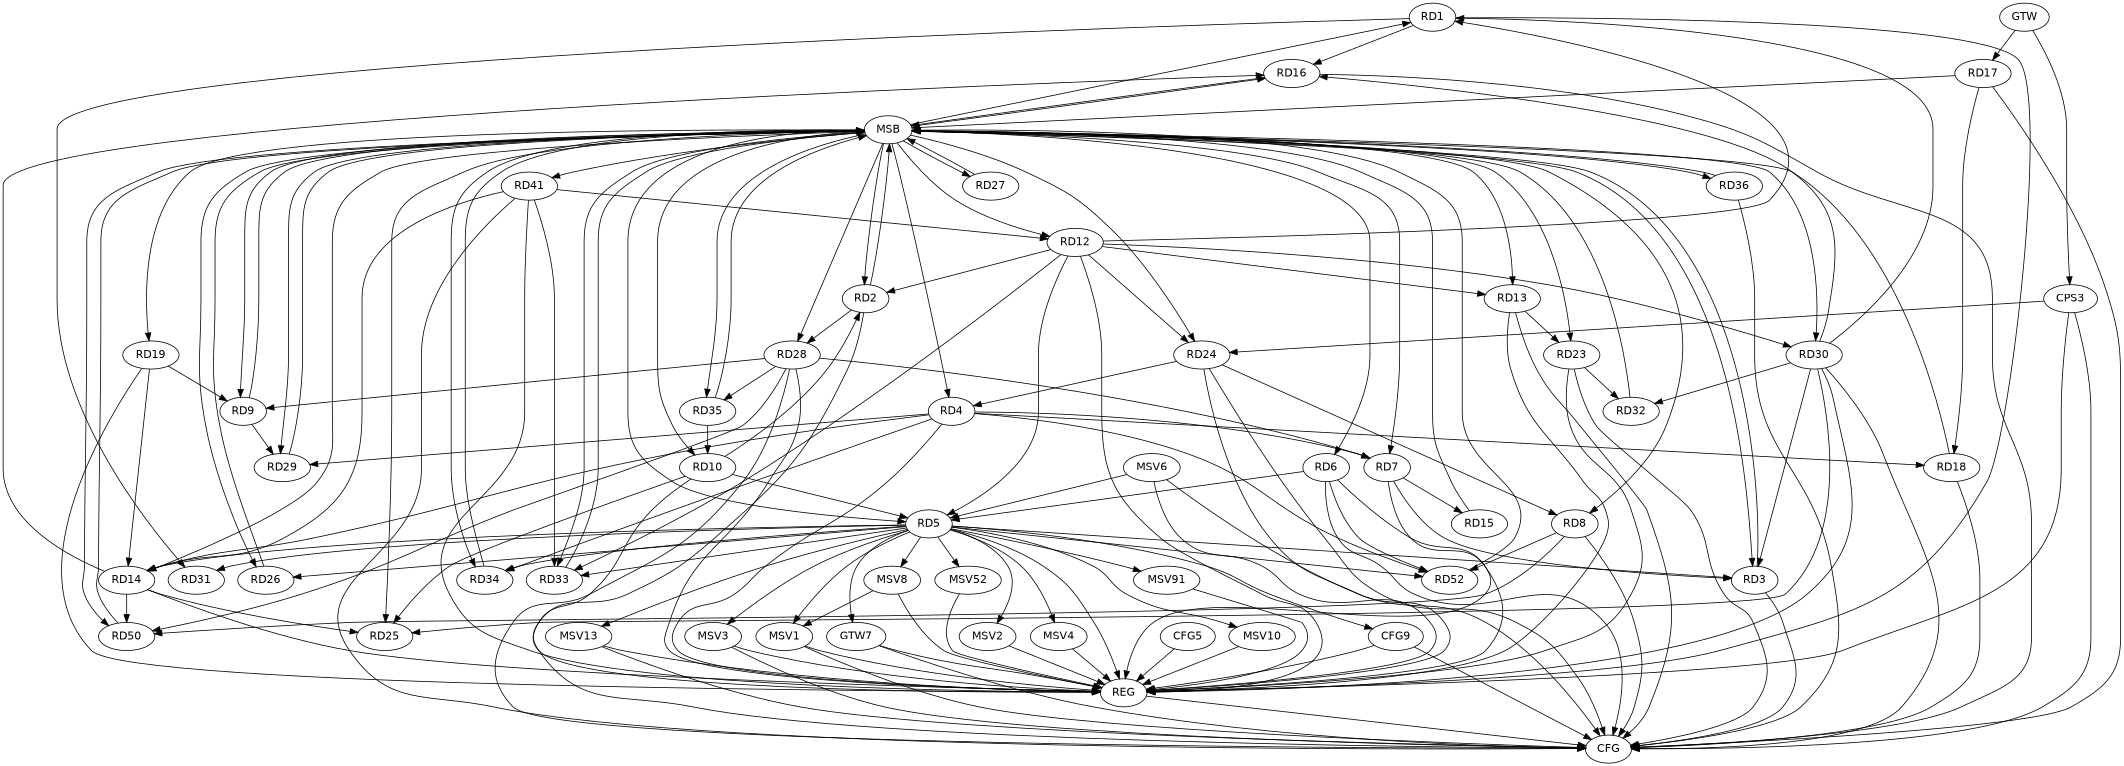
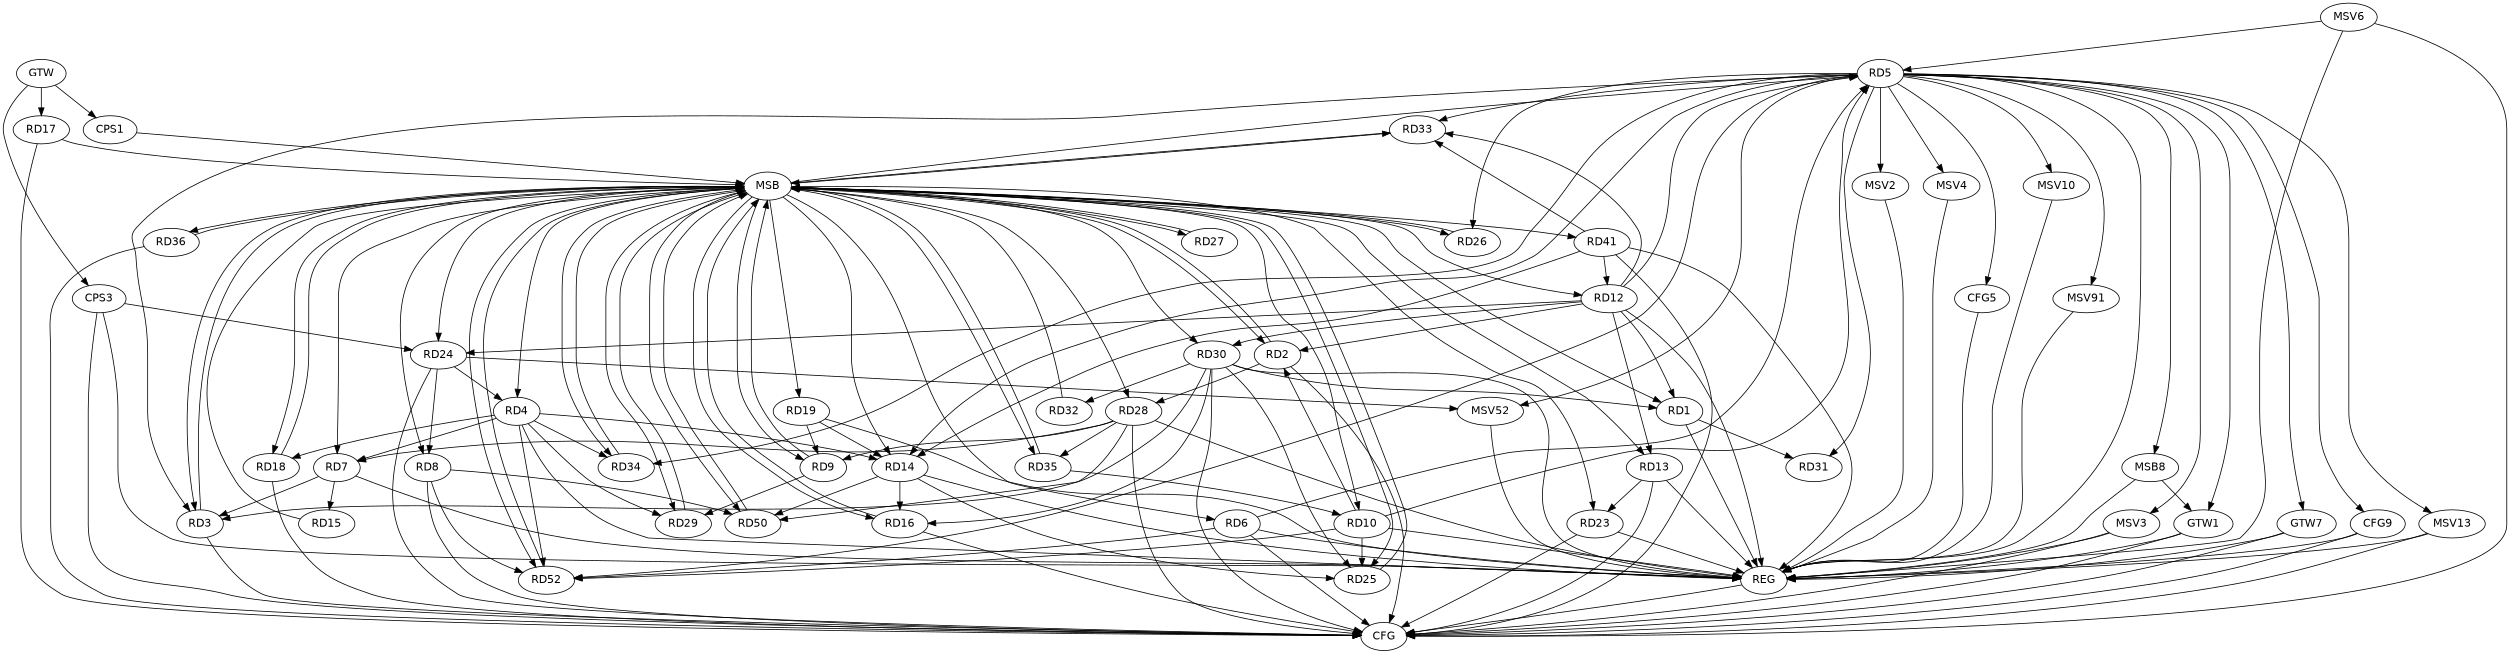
(1367, 43) -> none
none -> (110, 130)
none -> (1982, 163)
none -> (1268, 227)
(1963, 266) -> (376, 218)
none -> (484, 282)
(1598, 380) -> none
none -> (1129, 550)
(892, 580) -> (2150, 468)
(1448, 628) -> (958, 383)
(784, 637) -> (2203, 524)
